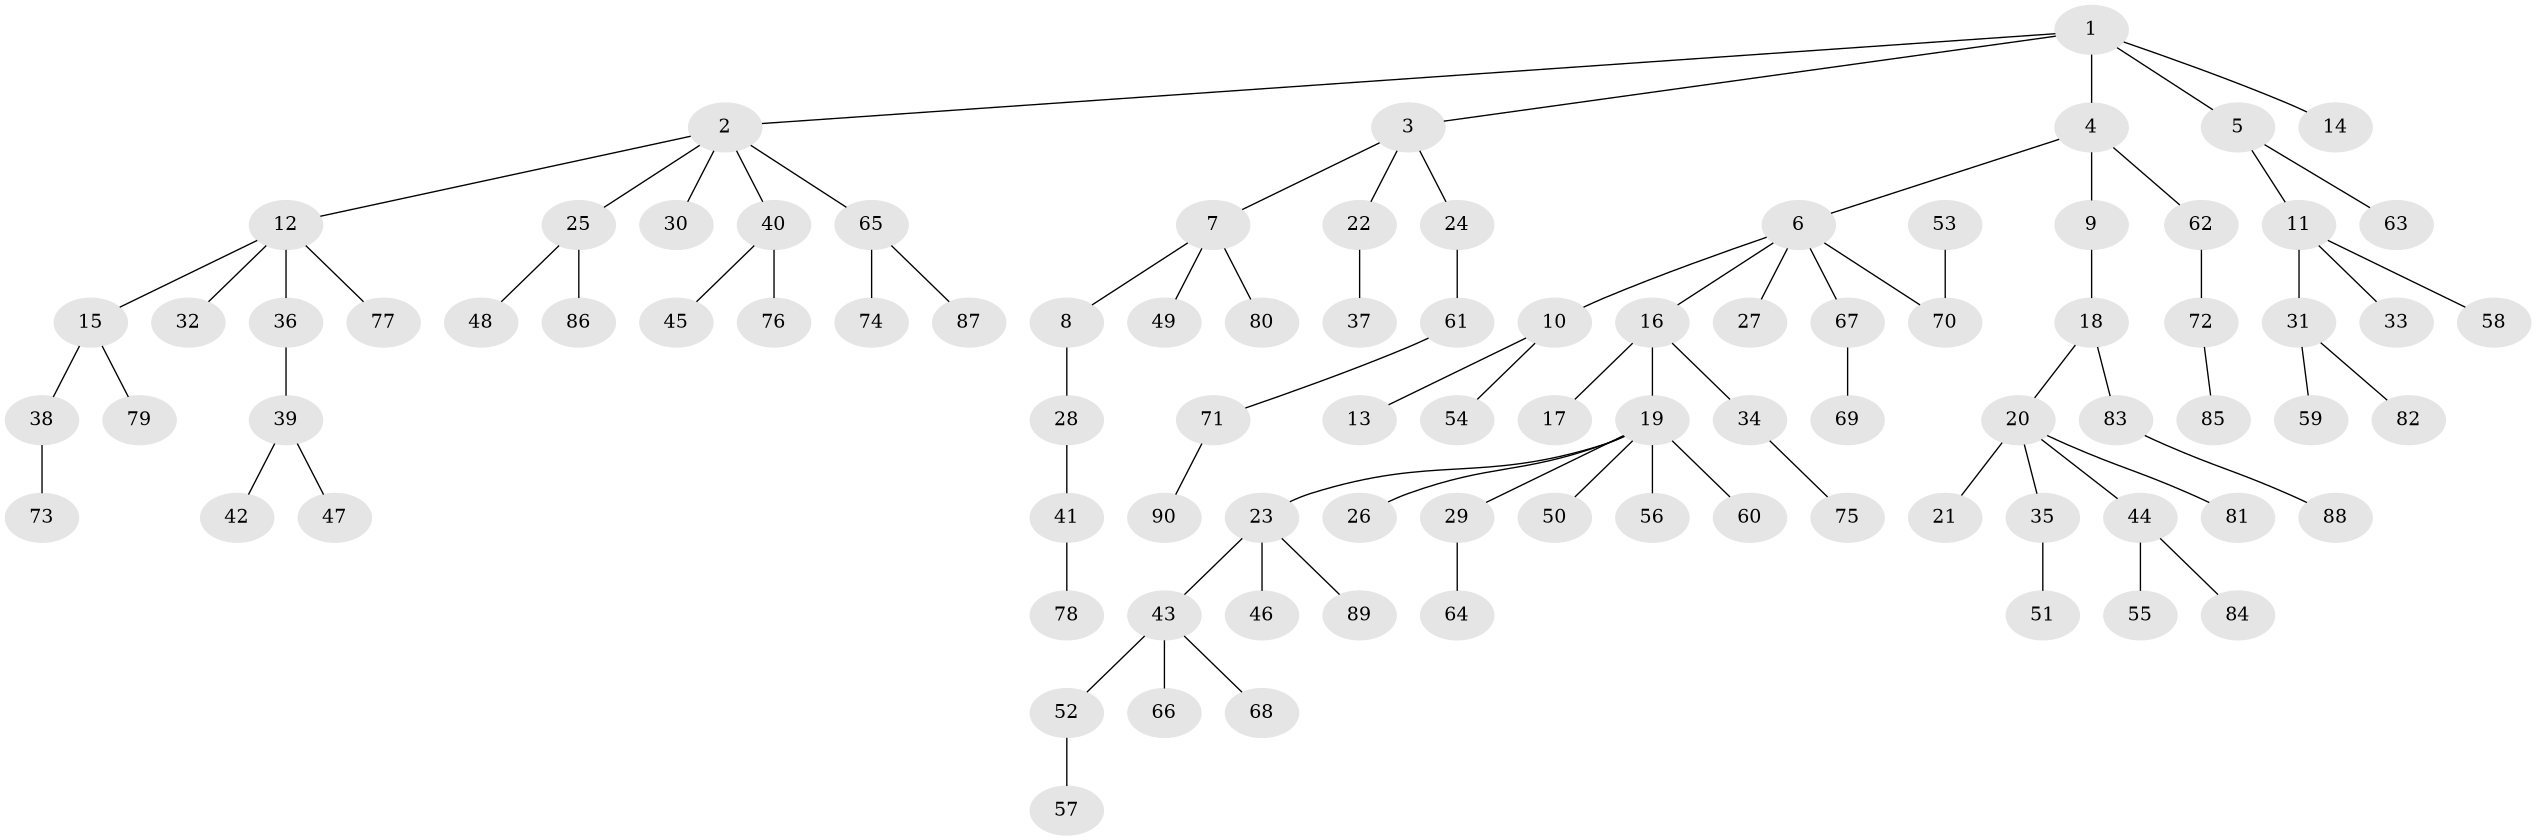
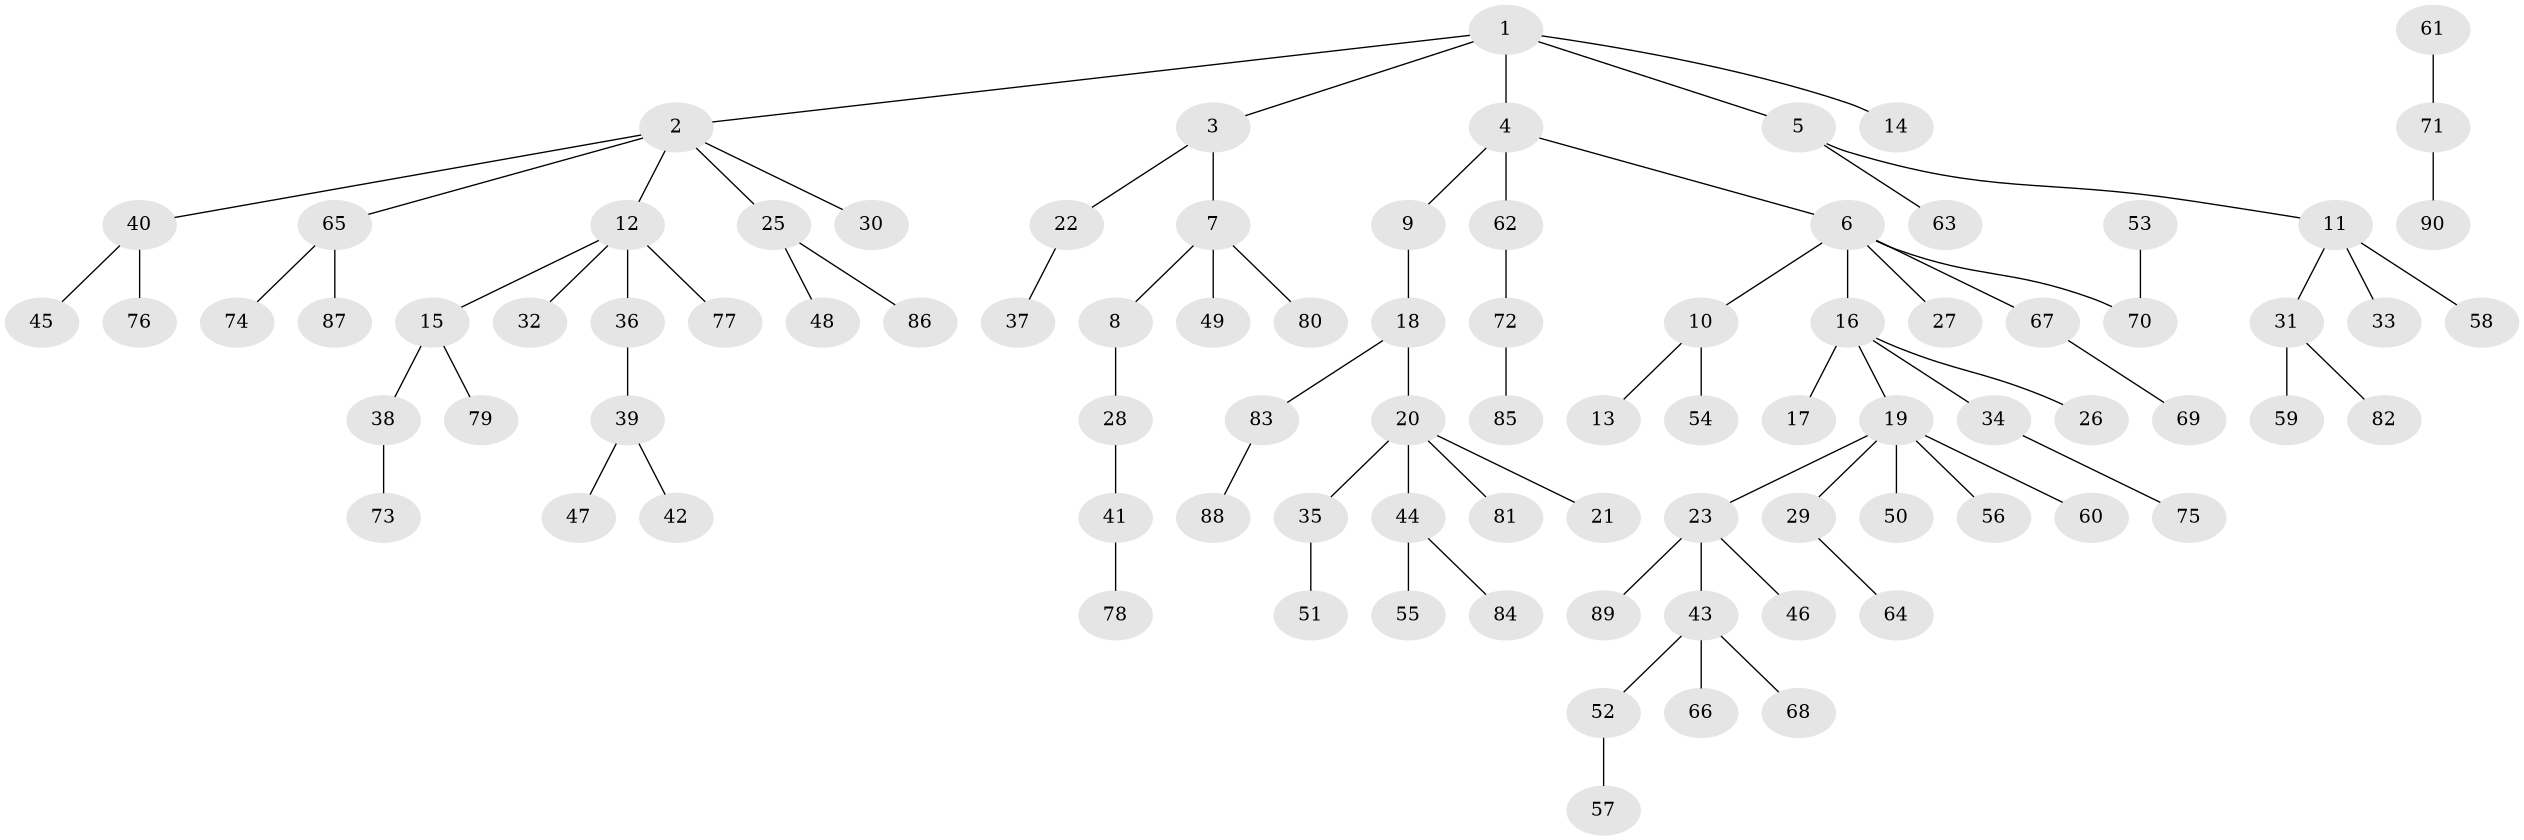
(1457, 225) -> none
(1464, 477) -> (1970, 371)
